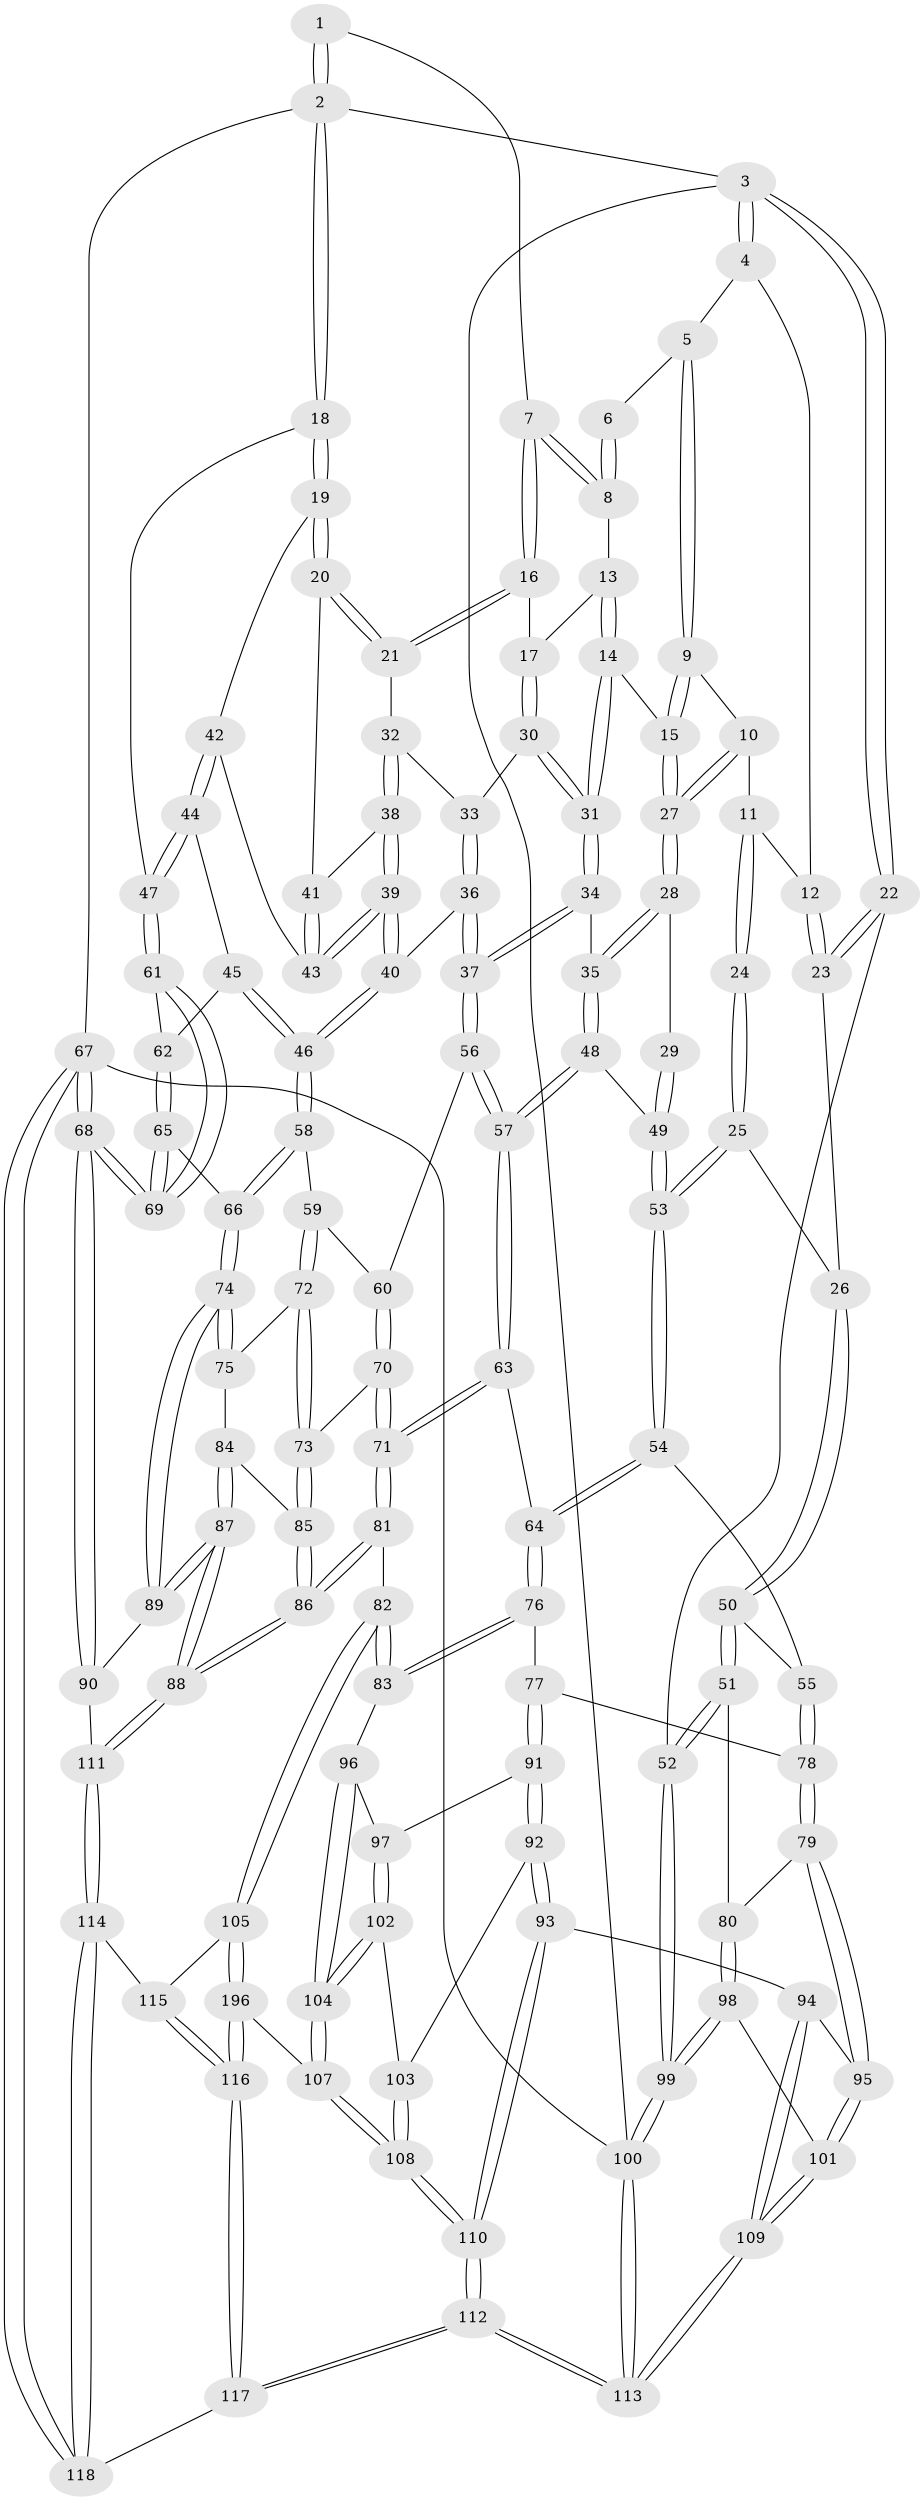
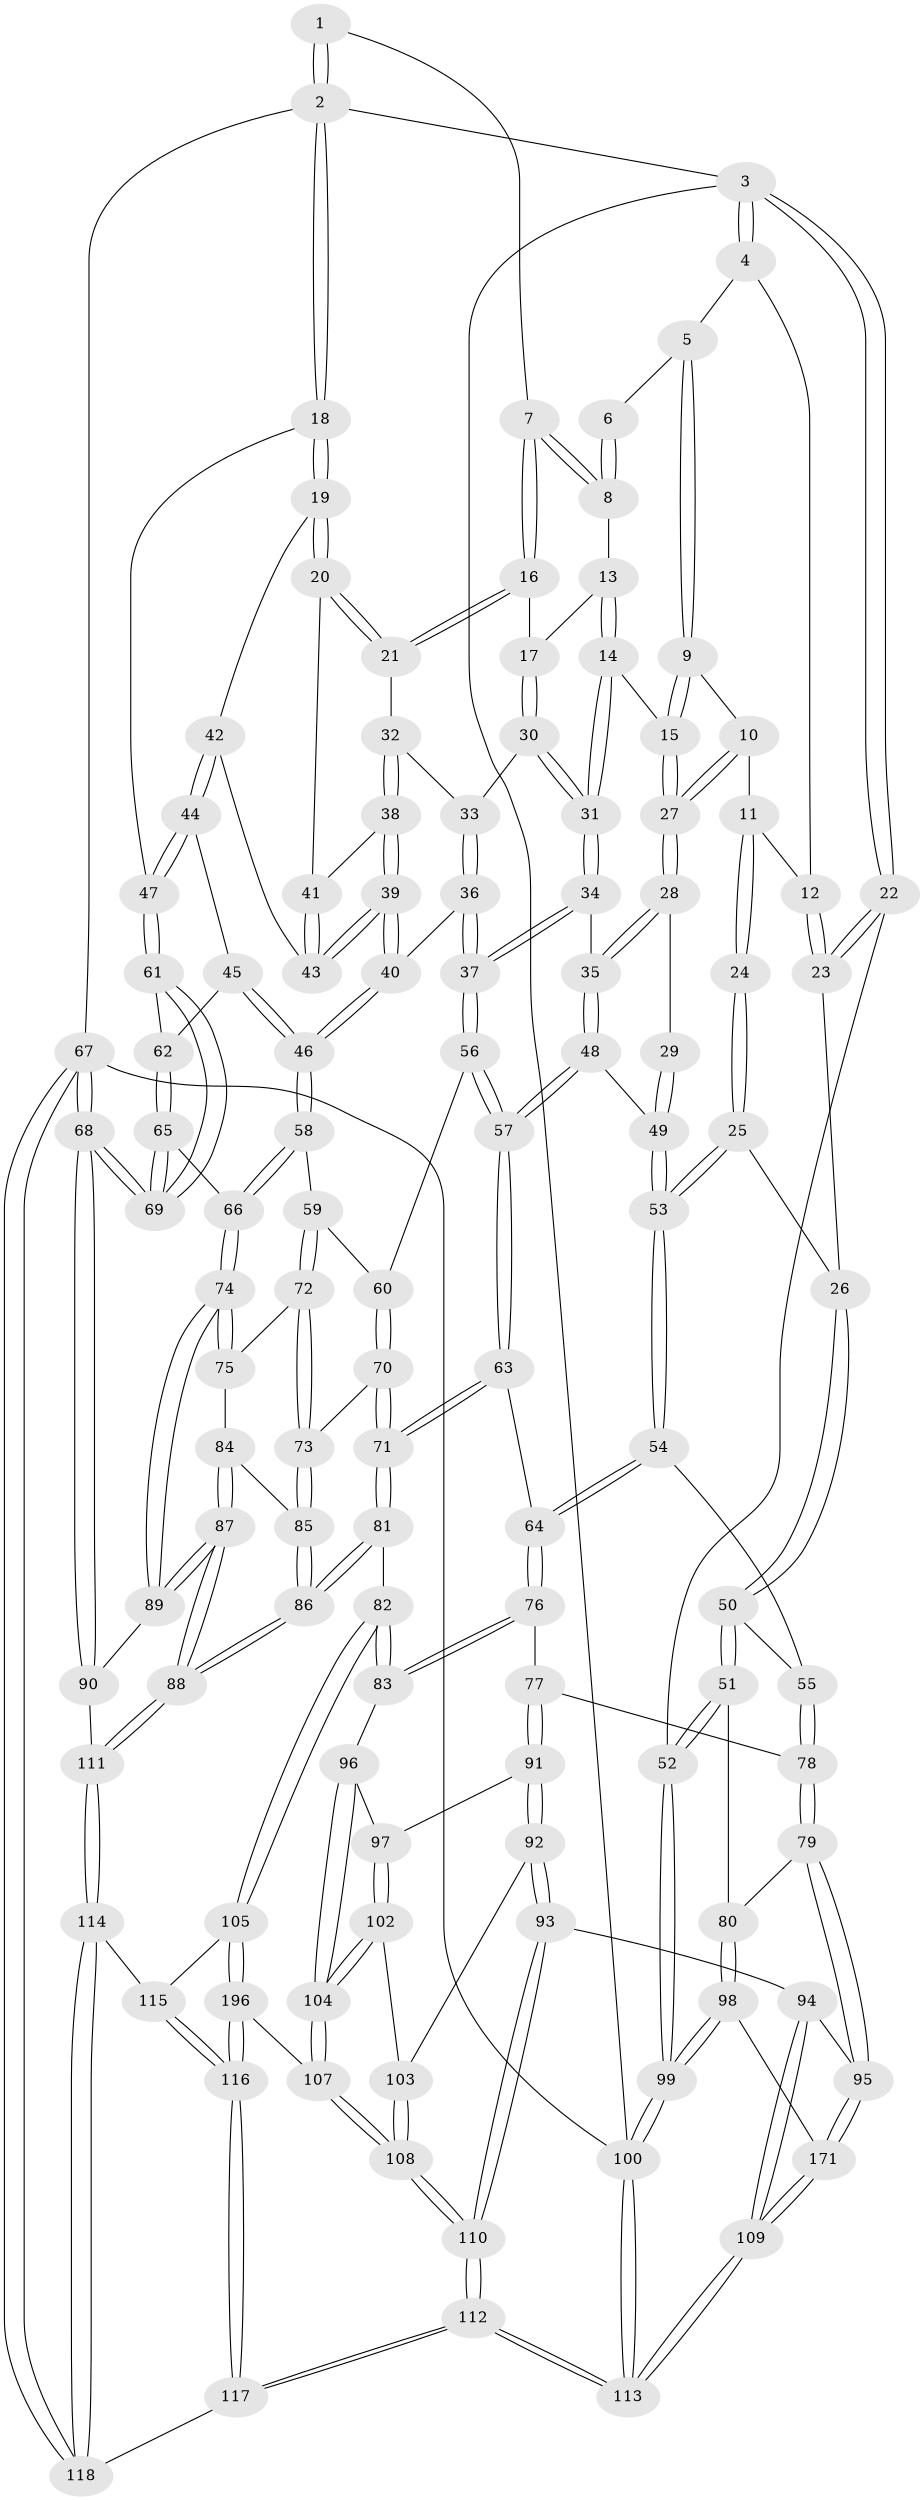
(824, 2160) -> (824, 2160)
